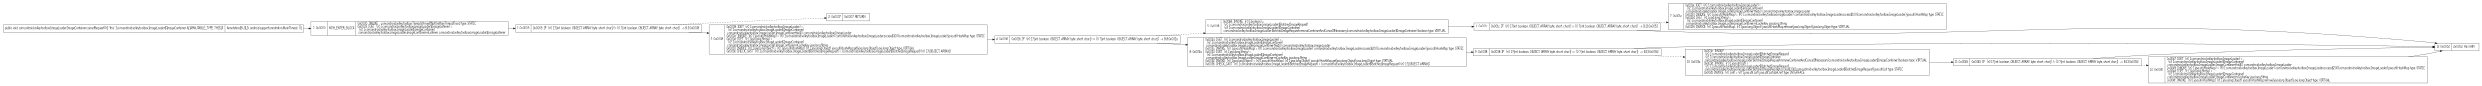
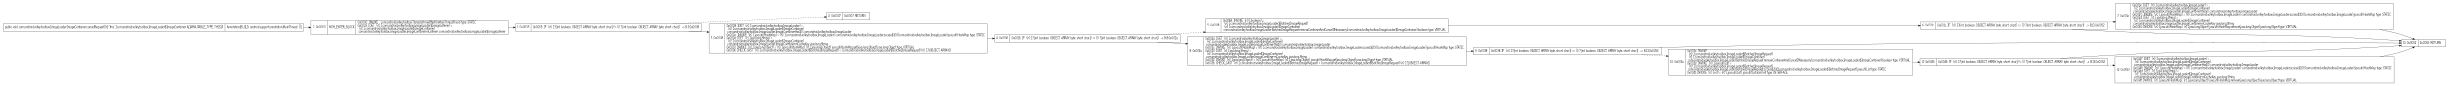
none -> (2397, 33)
